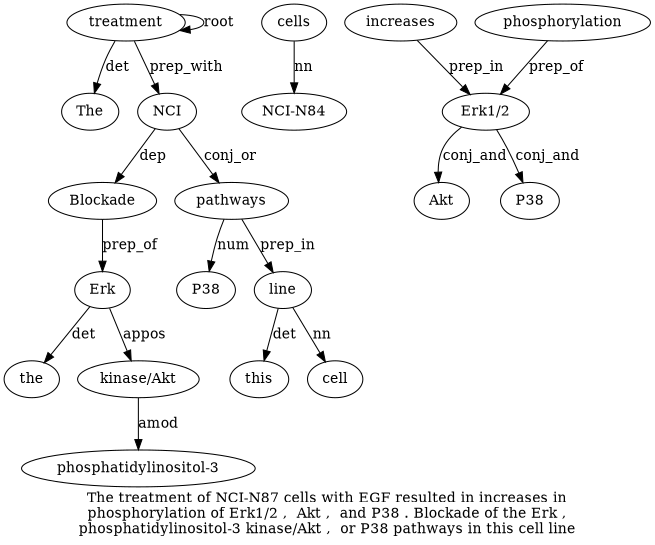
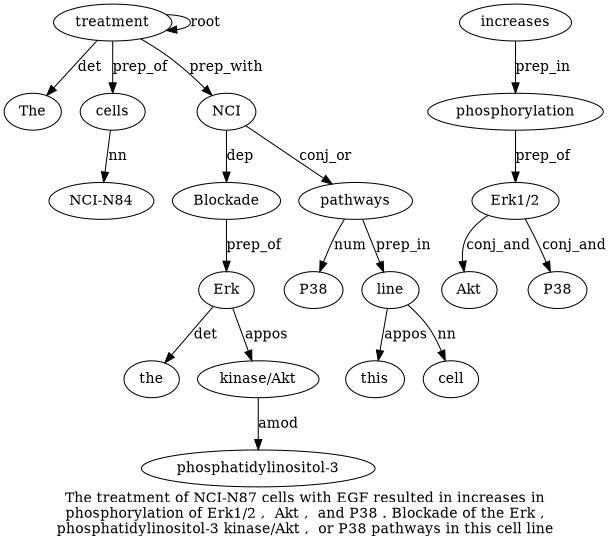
none -> (113, 62)
(440, 64) -> (516, 62)
(285, 335) -> (406, 335)
